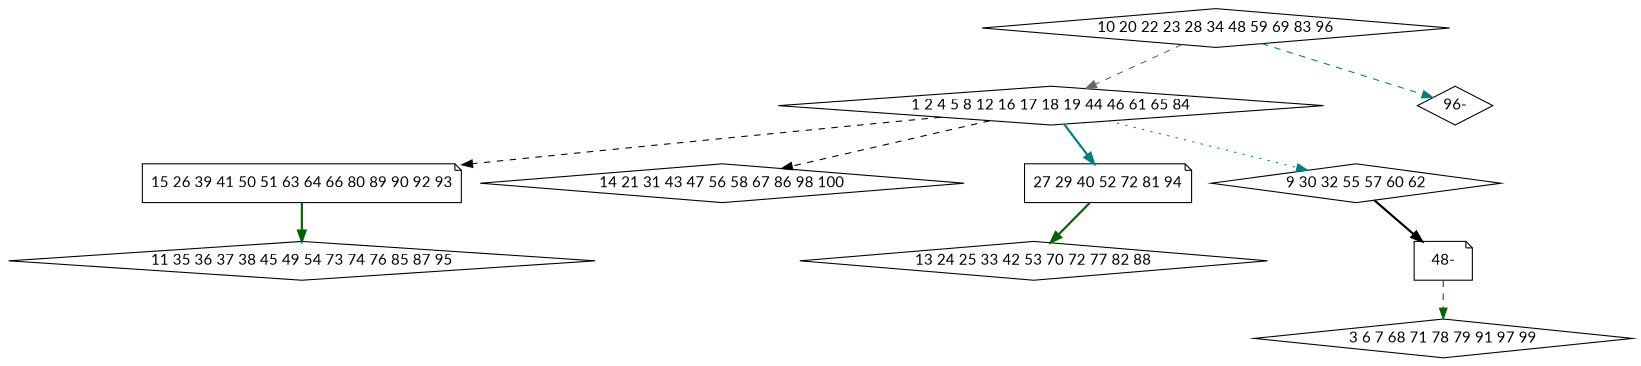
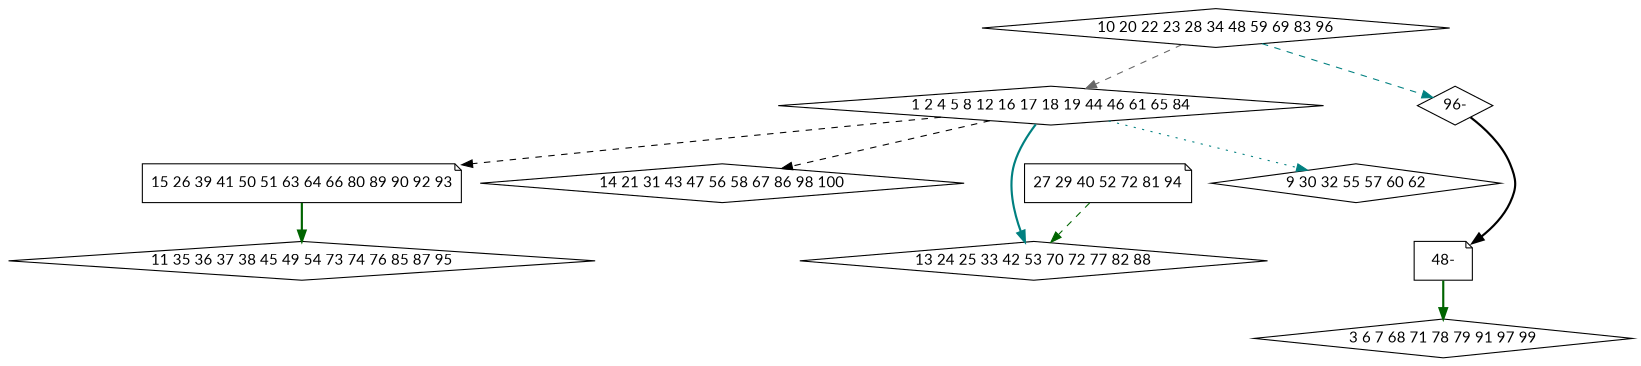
(1076, 140) -> (1012, 176)
(1394, 217) -> (1514, 175)
(1074, 219) -> (1074, 219)
(1443, 294) -> (1443, 294)
